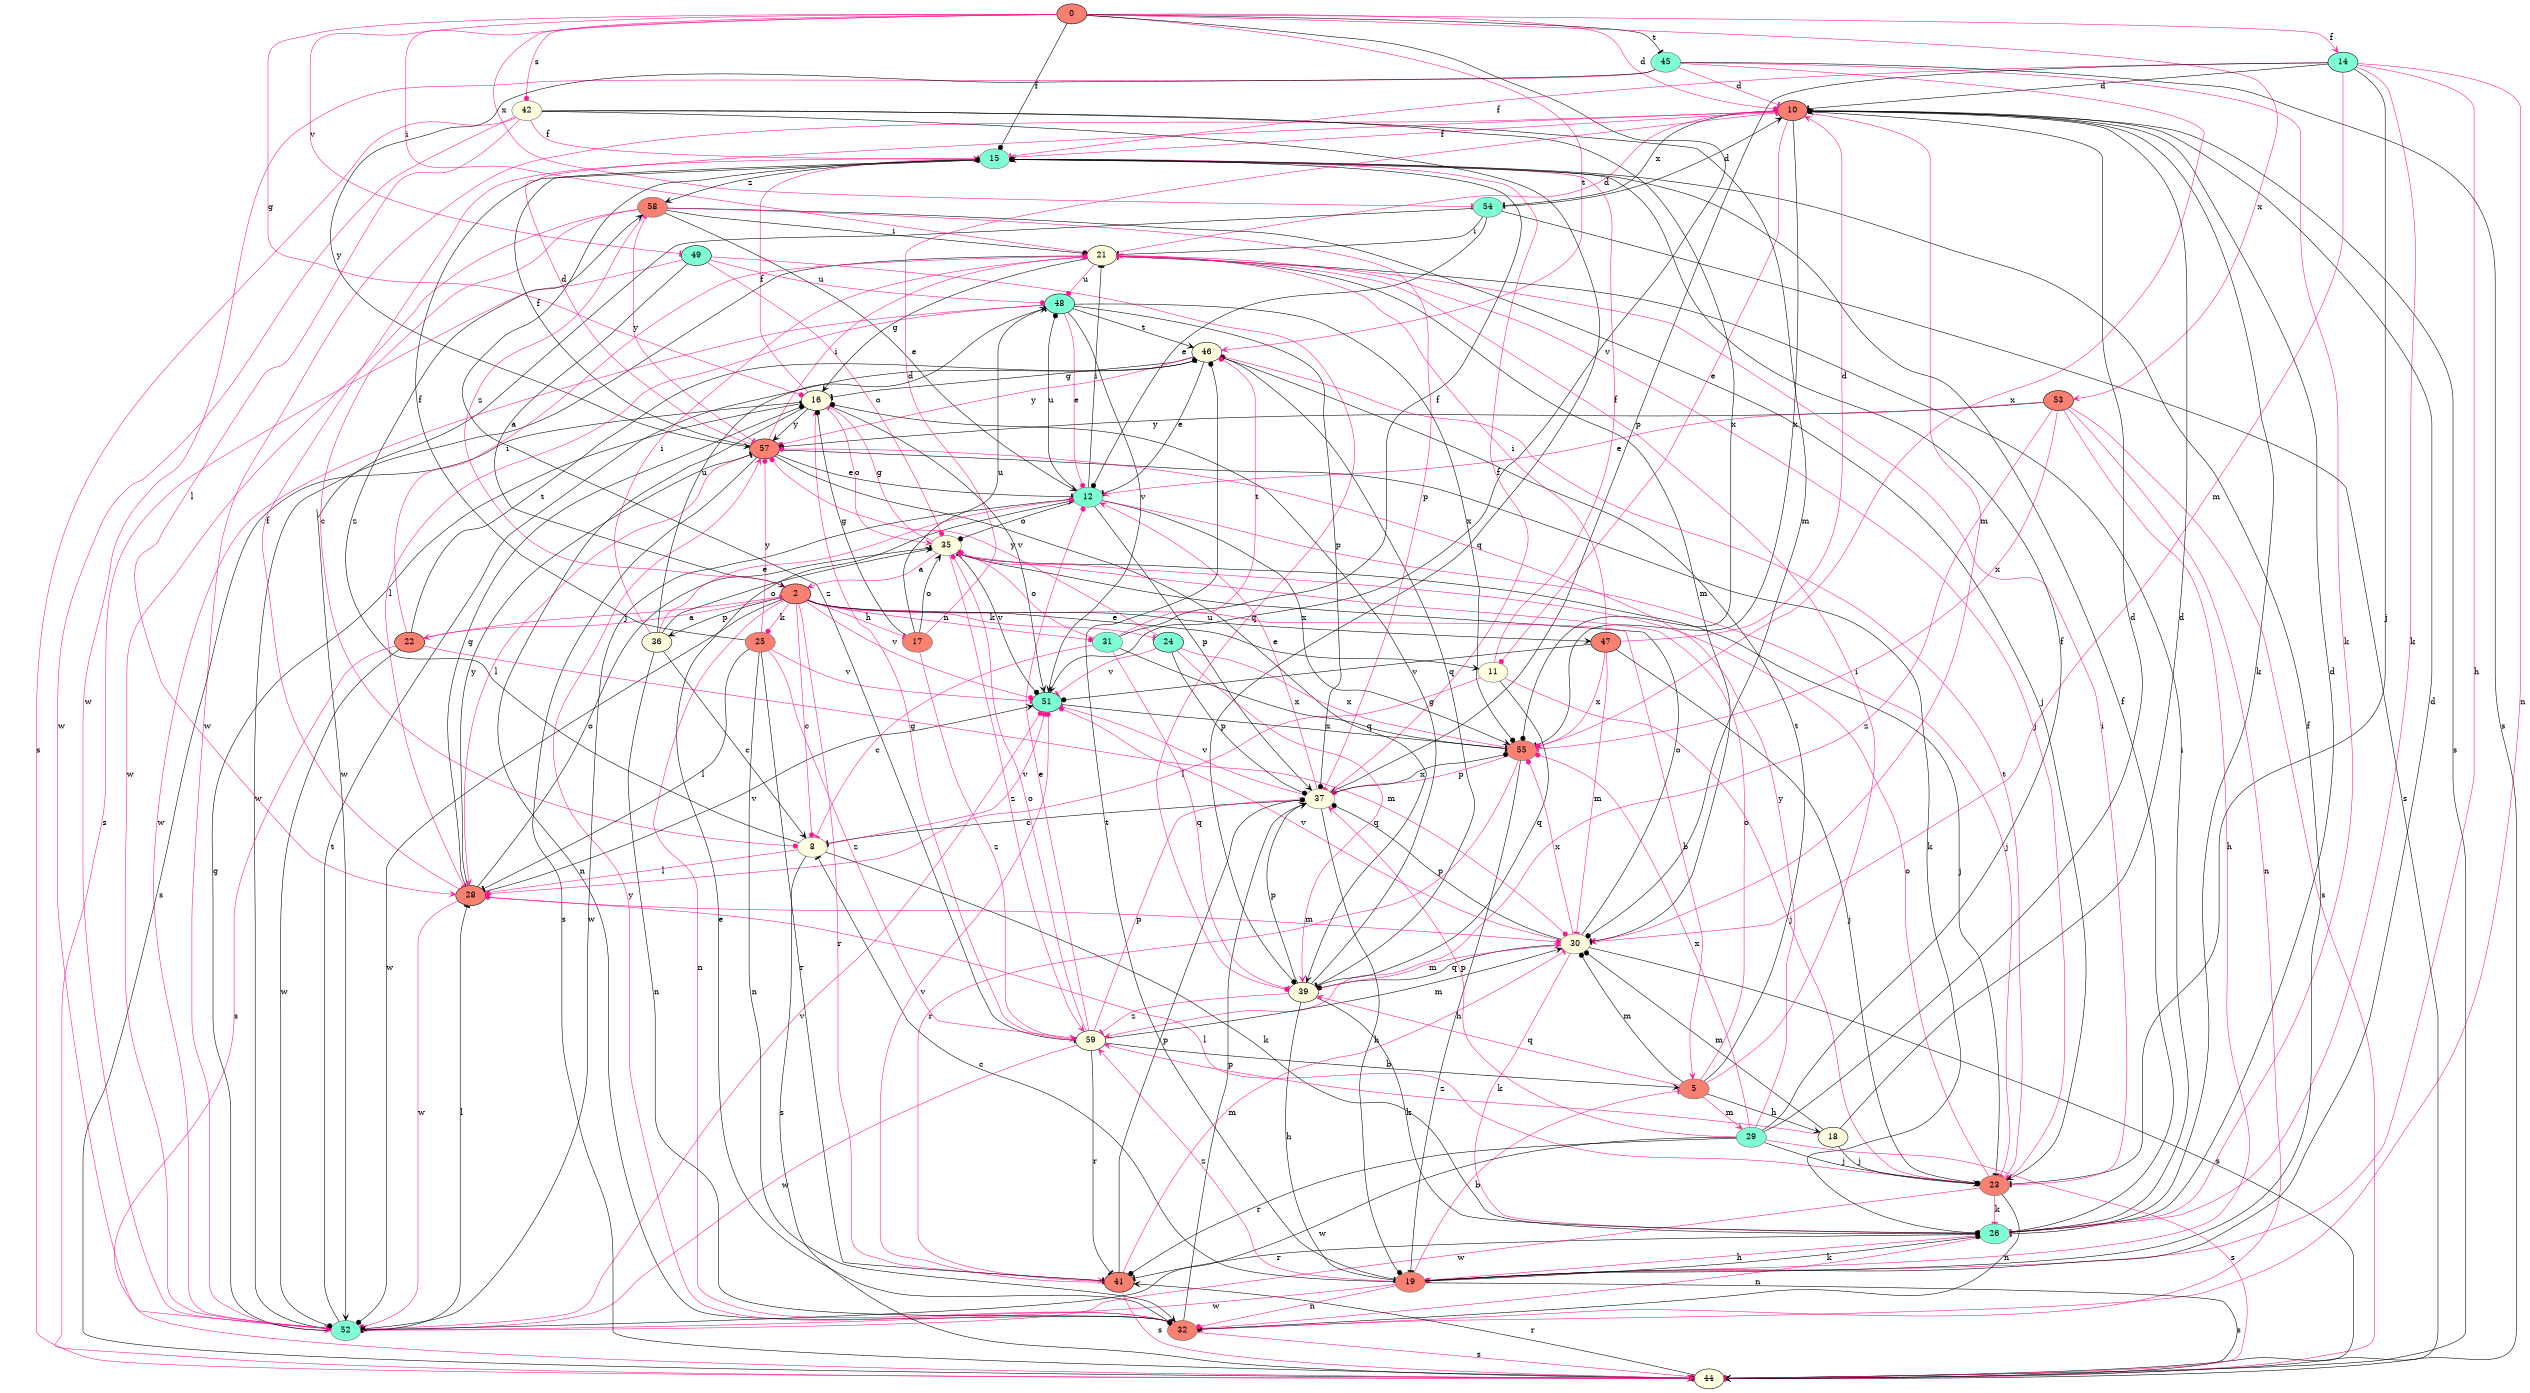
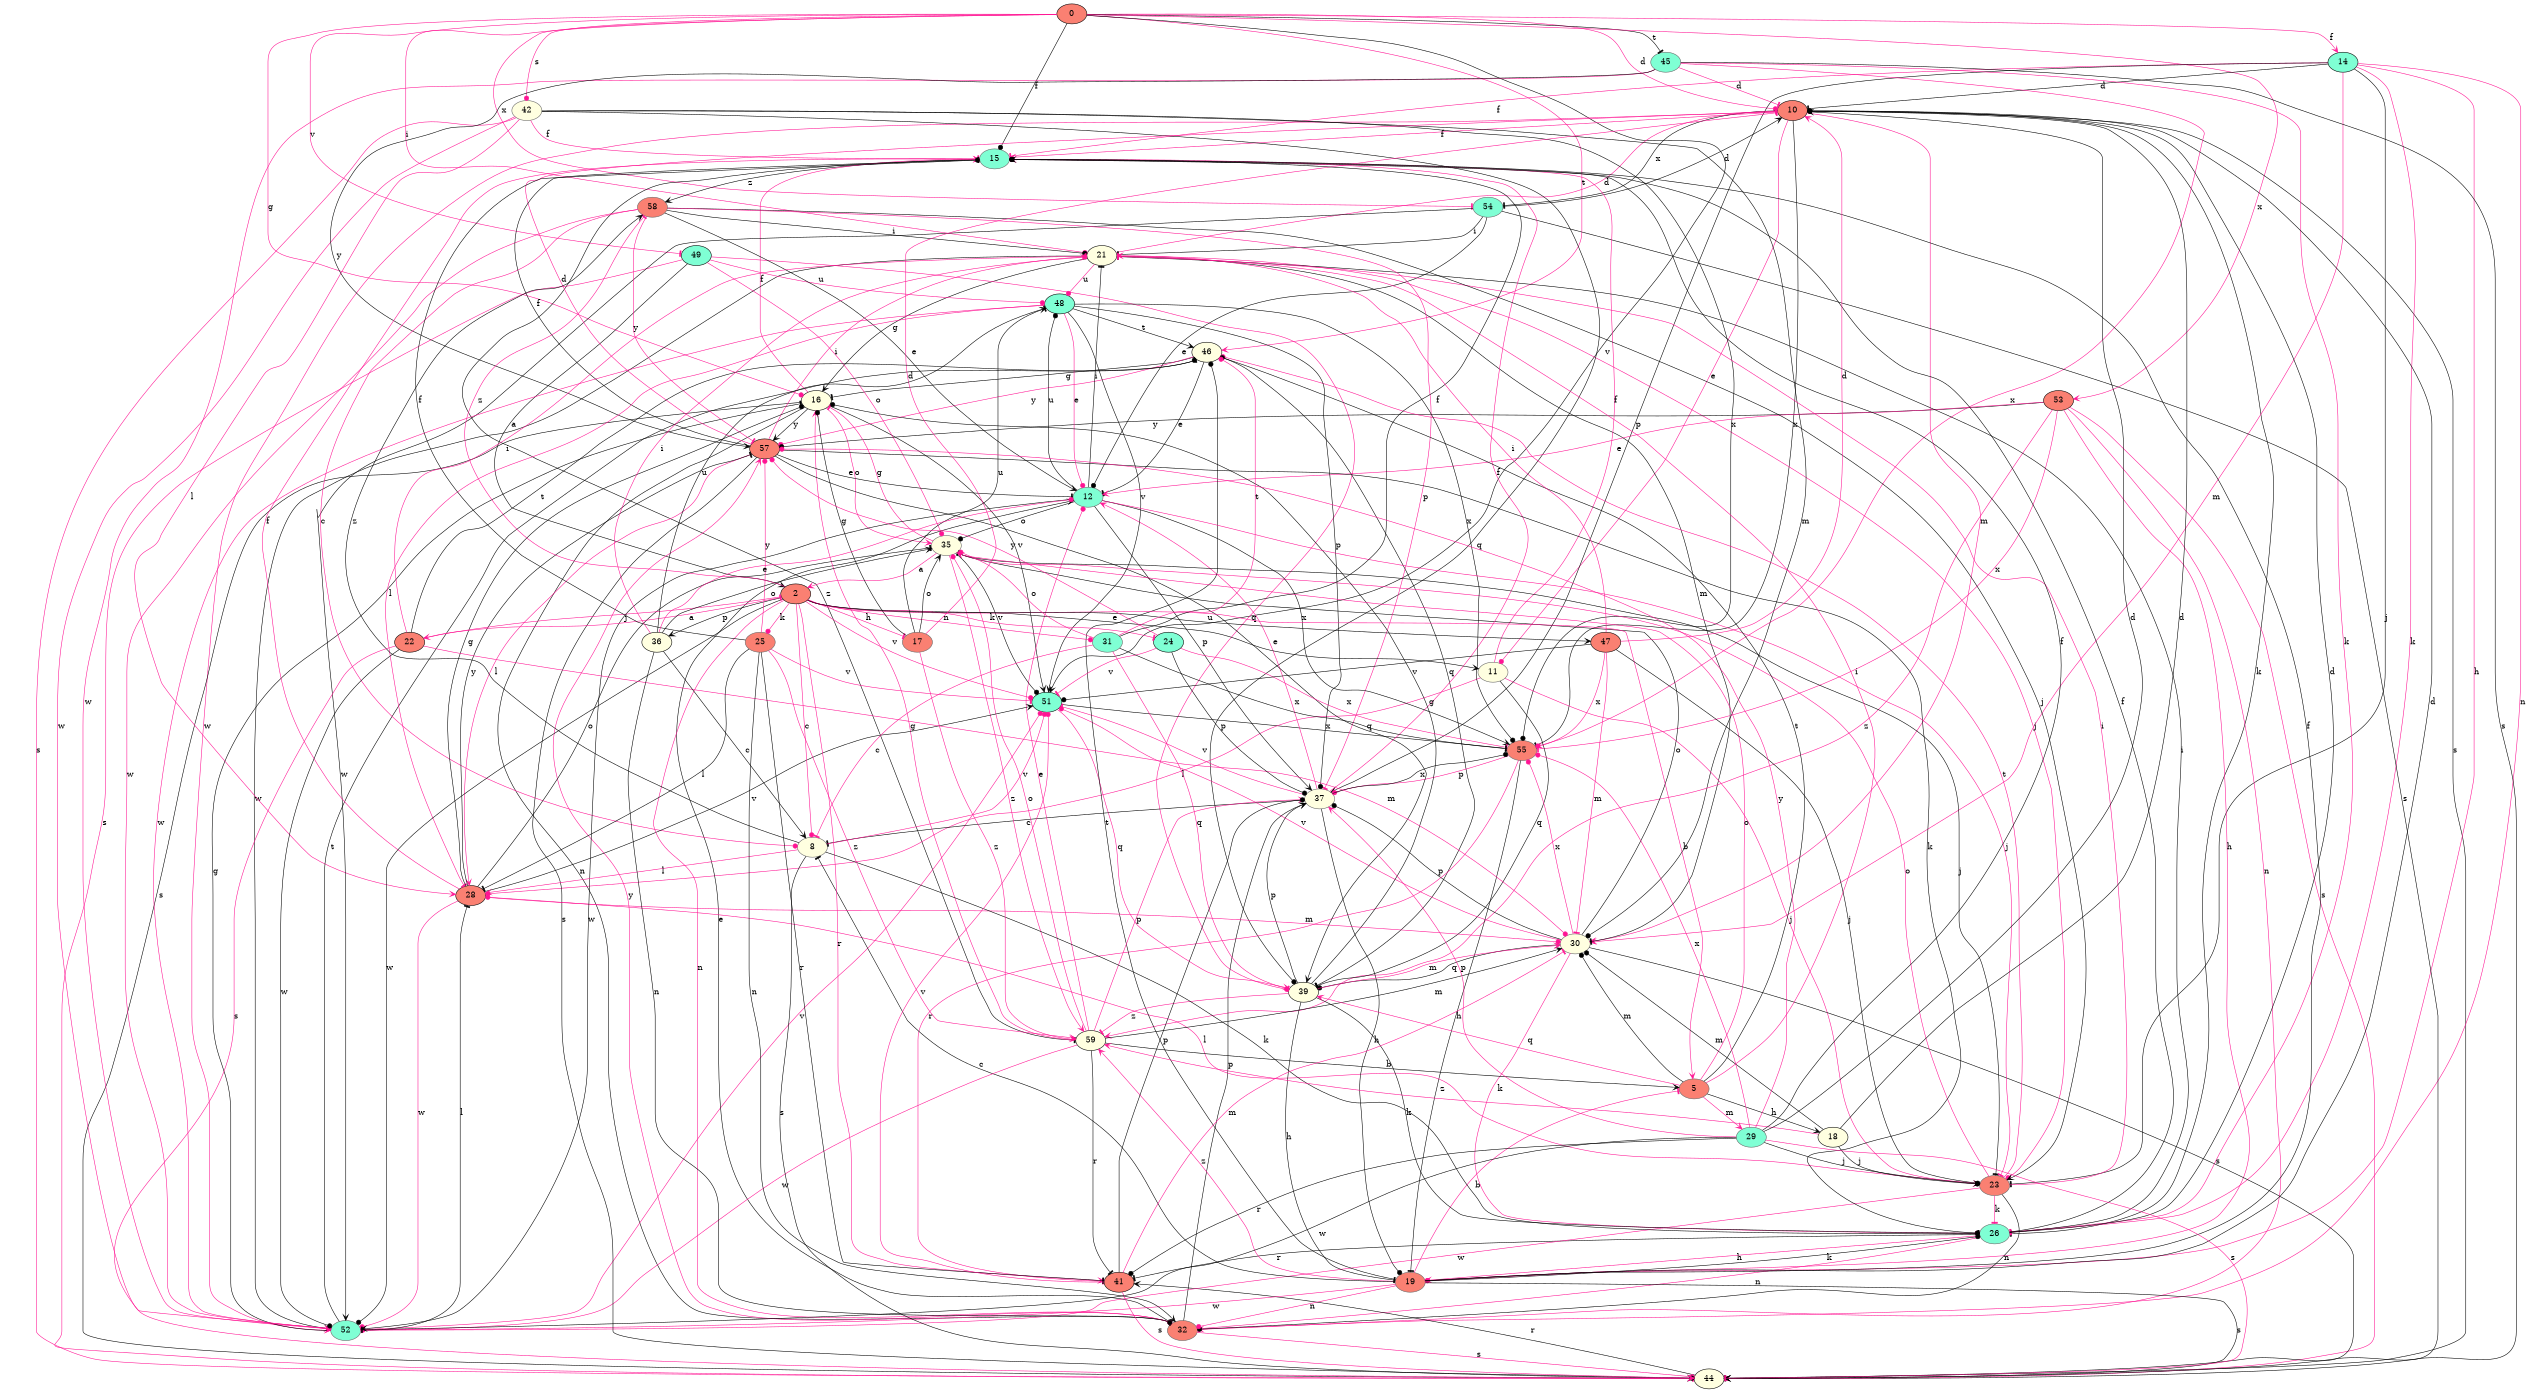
(1351, 761) -> (1122, 893)
